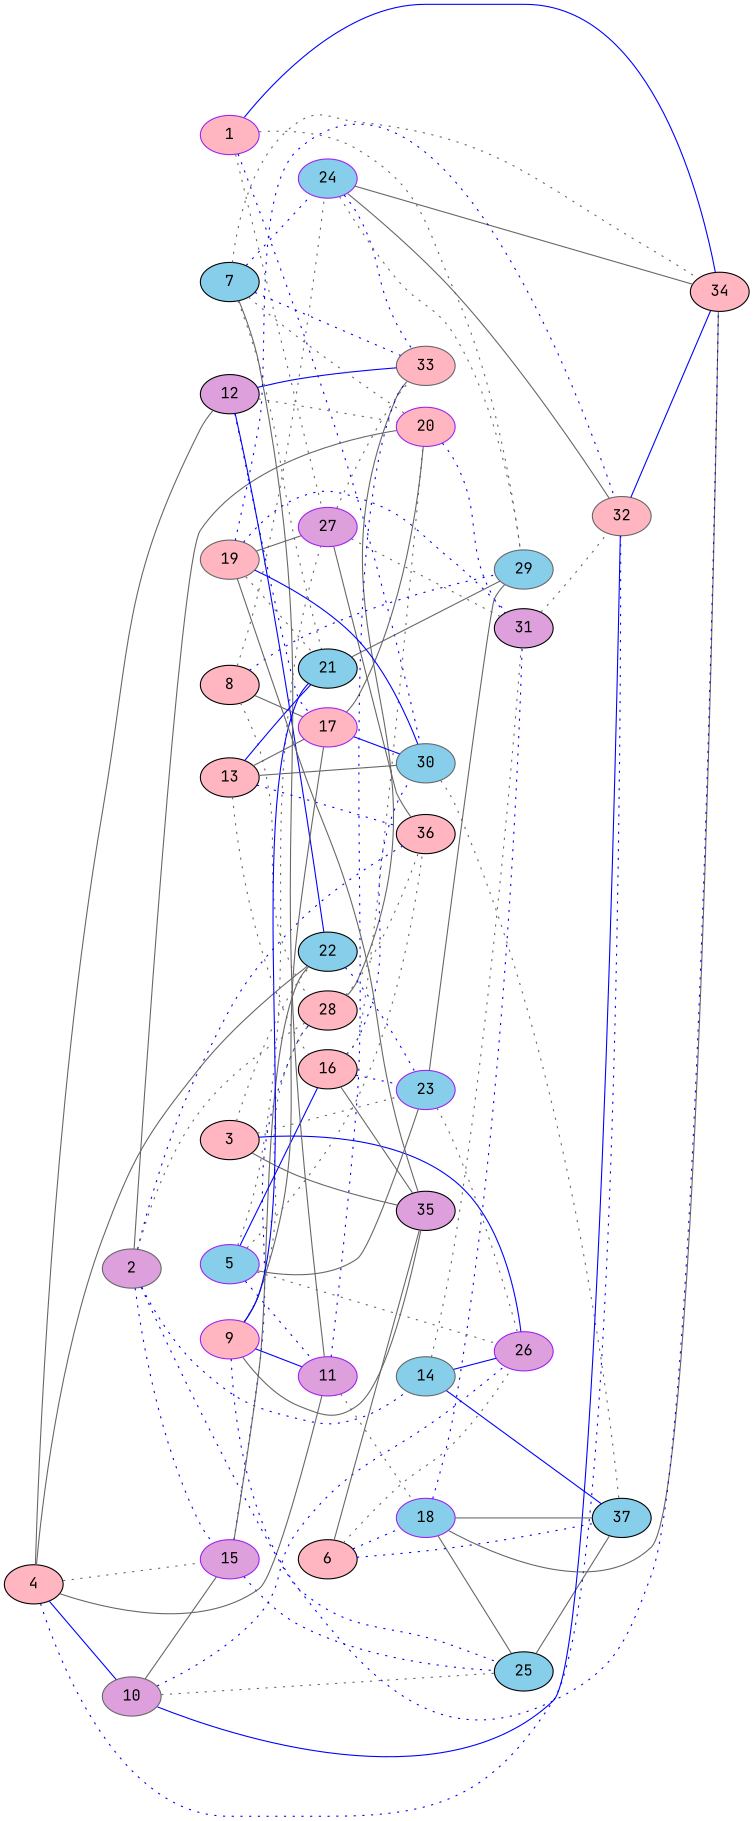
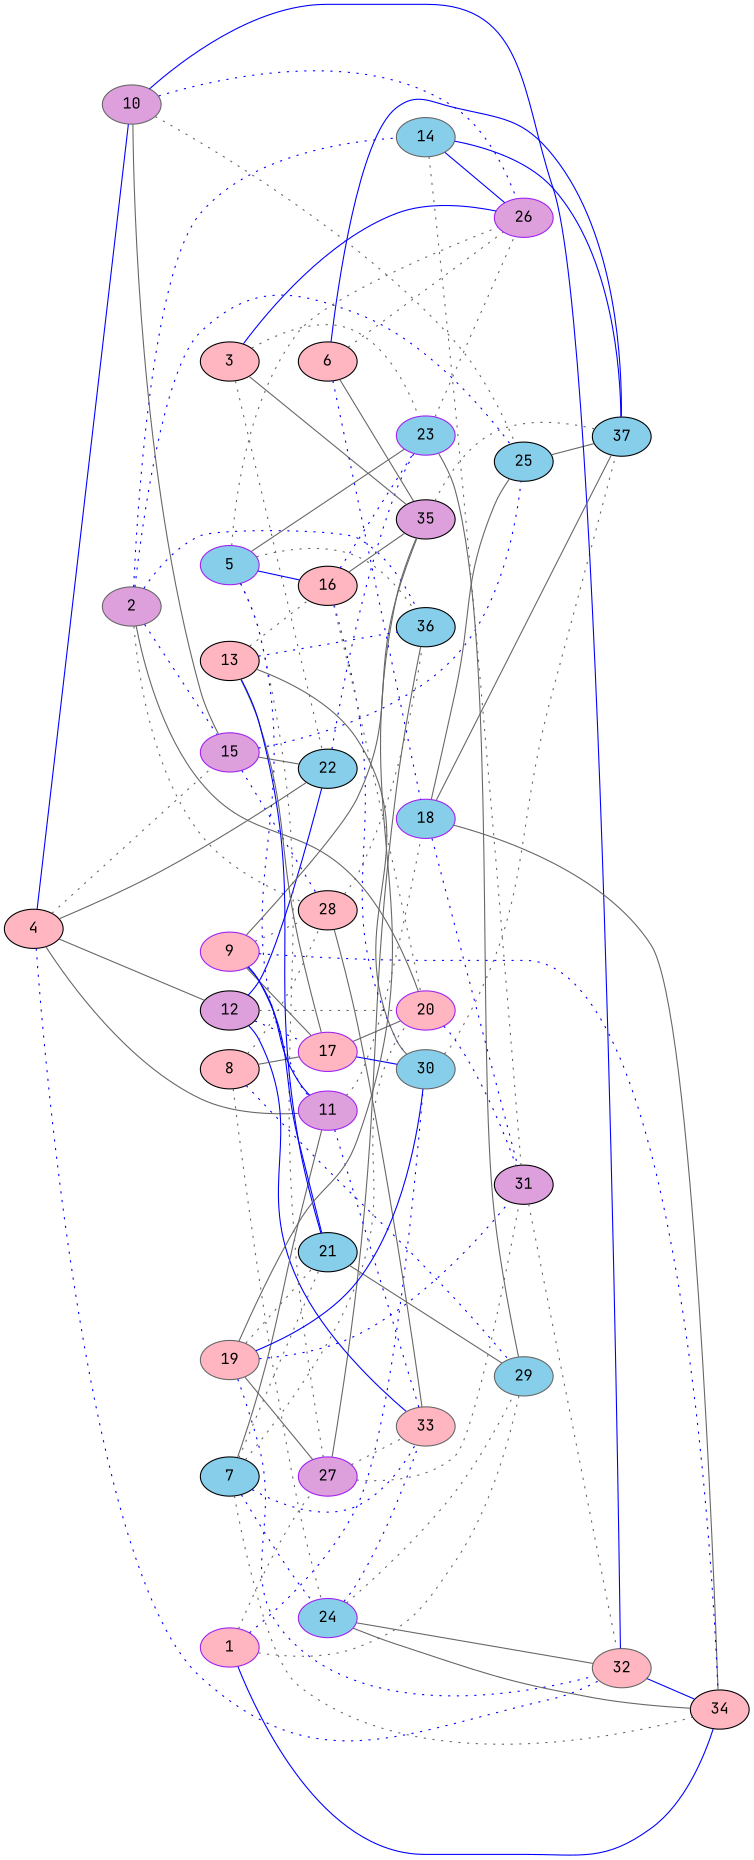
none -> (490, 435)
(426, 834) -> (426, 627)
(464, 1546) -> (494, 117)
